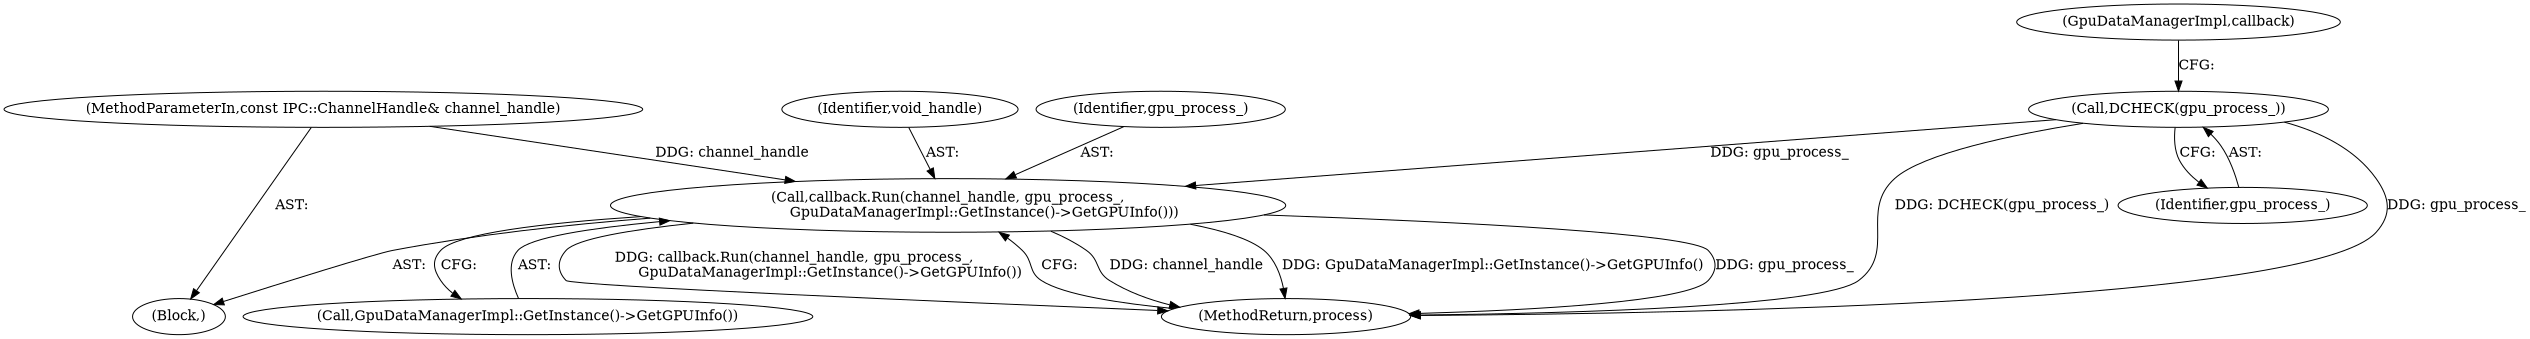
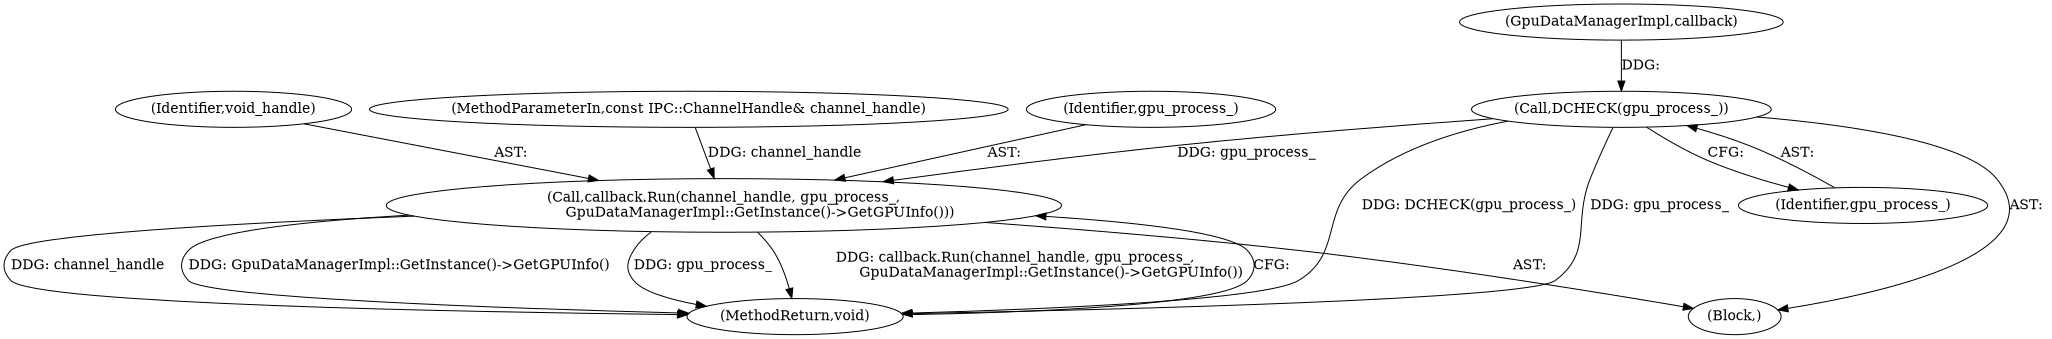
(2199, 66) -> (1643, 66)
(254, 209) -> (2004, 195)
(528, 317) -> none
(1286, 317) -> (795, 317)
